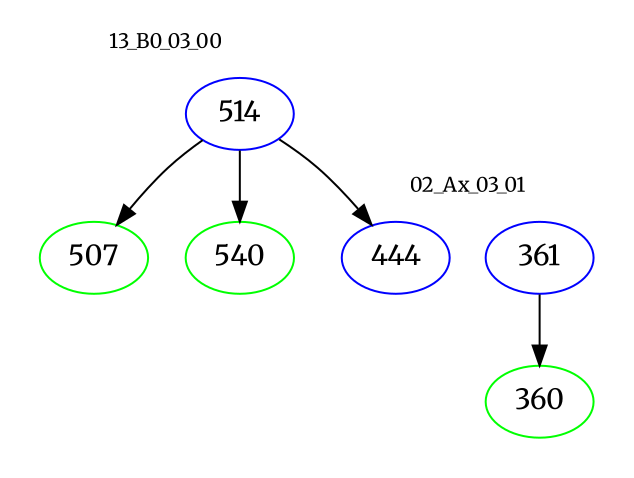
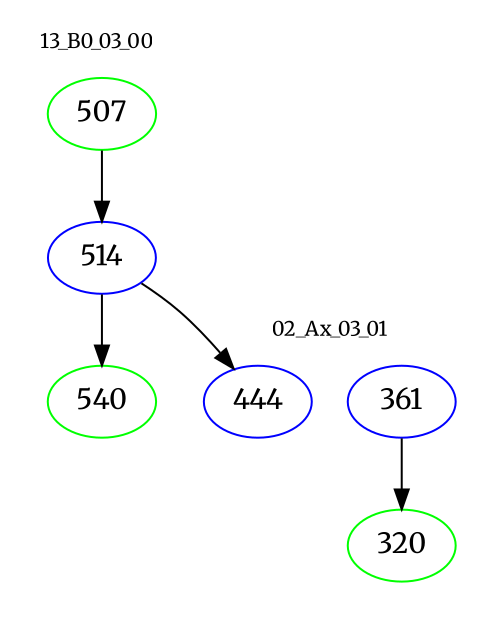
(164, 172) -> (102, 176)
(540, 402) -> (402, 546)
